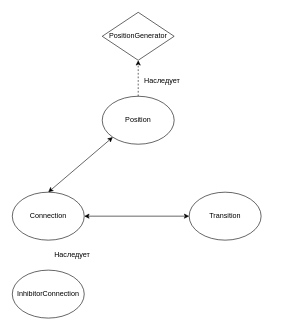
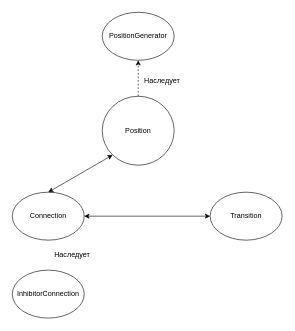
(138, 36) -> (138, 36)
(138, 120) -> (138, 131)
(225, 216) -> (246, 216)
